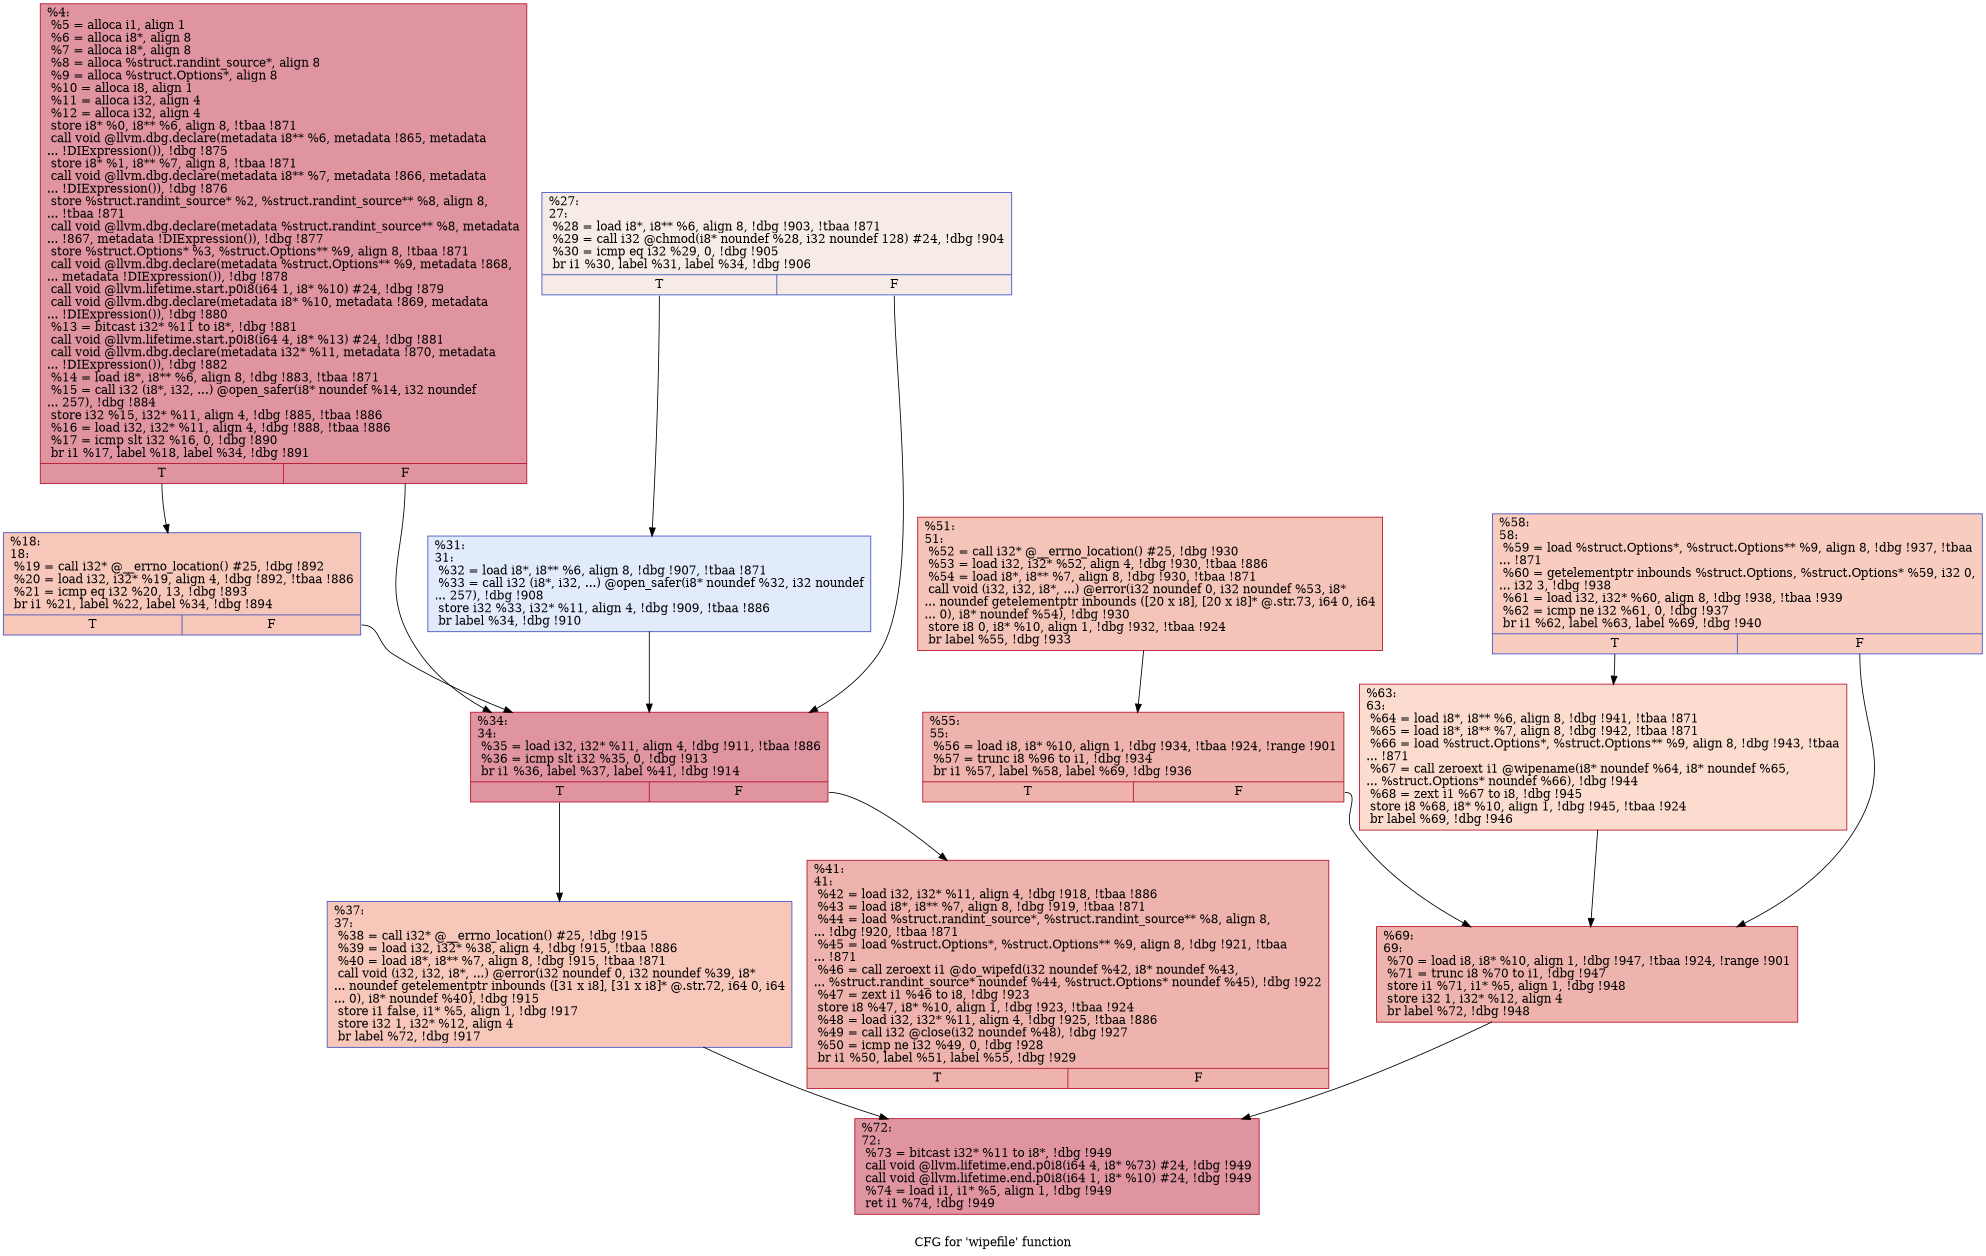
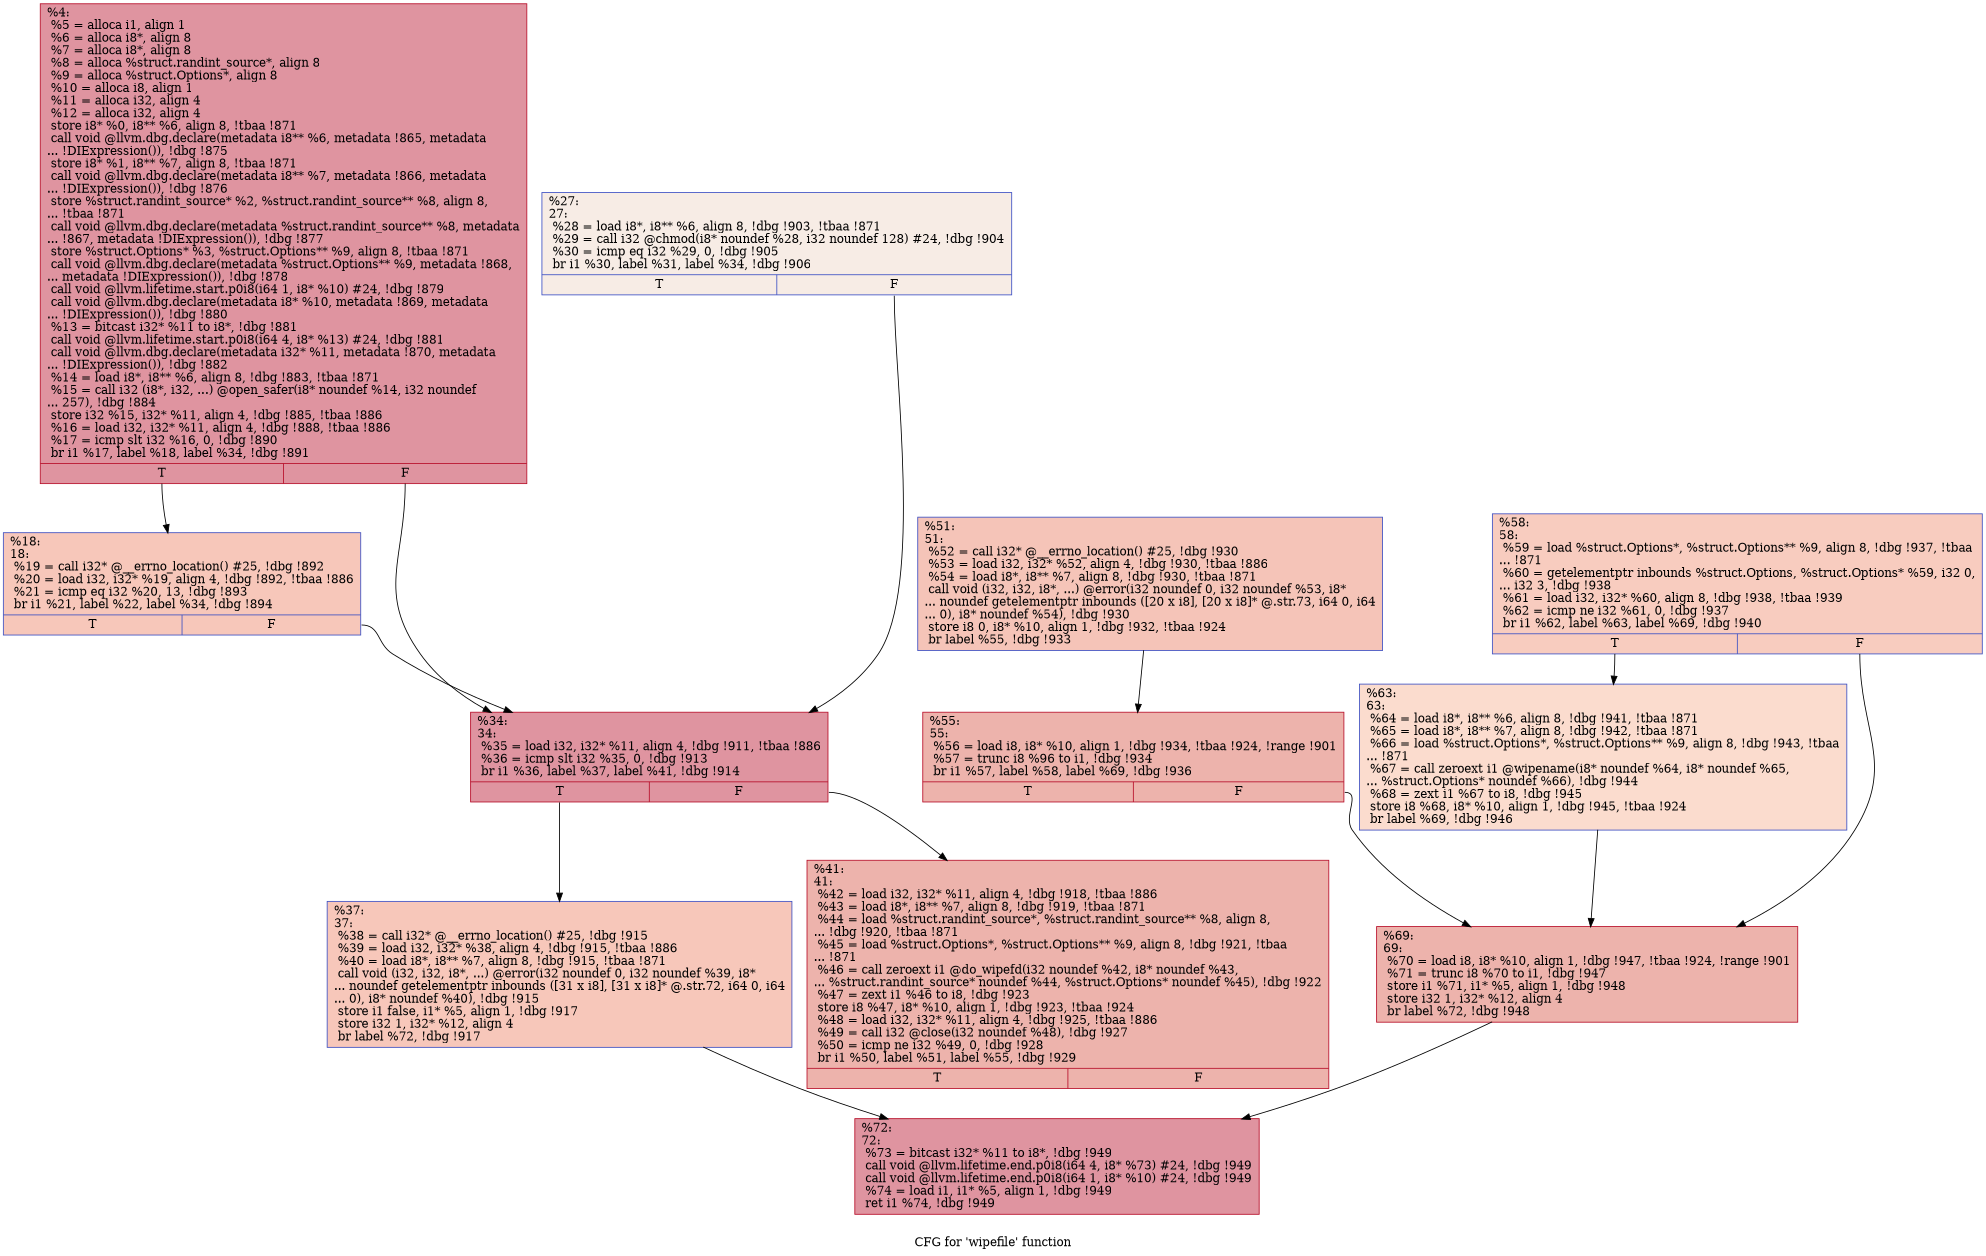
(649, 584) -> none
(1150, 584) -> (1150, 584)
(1603, 757) -> (1603, 757)
